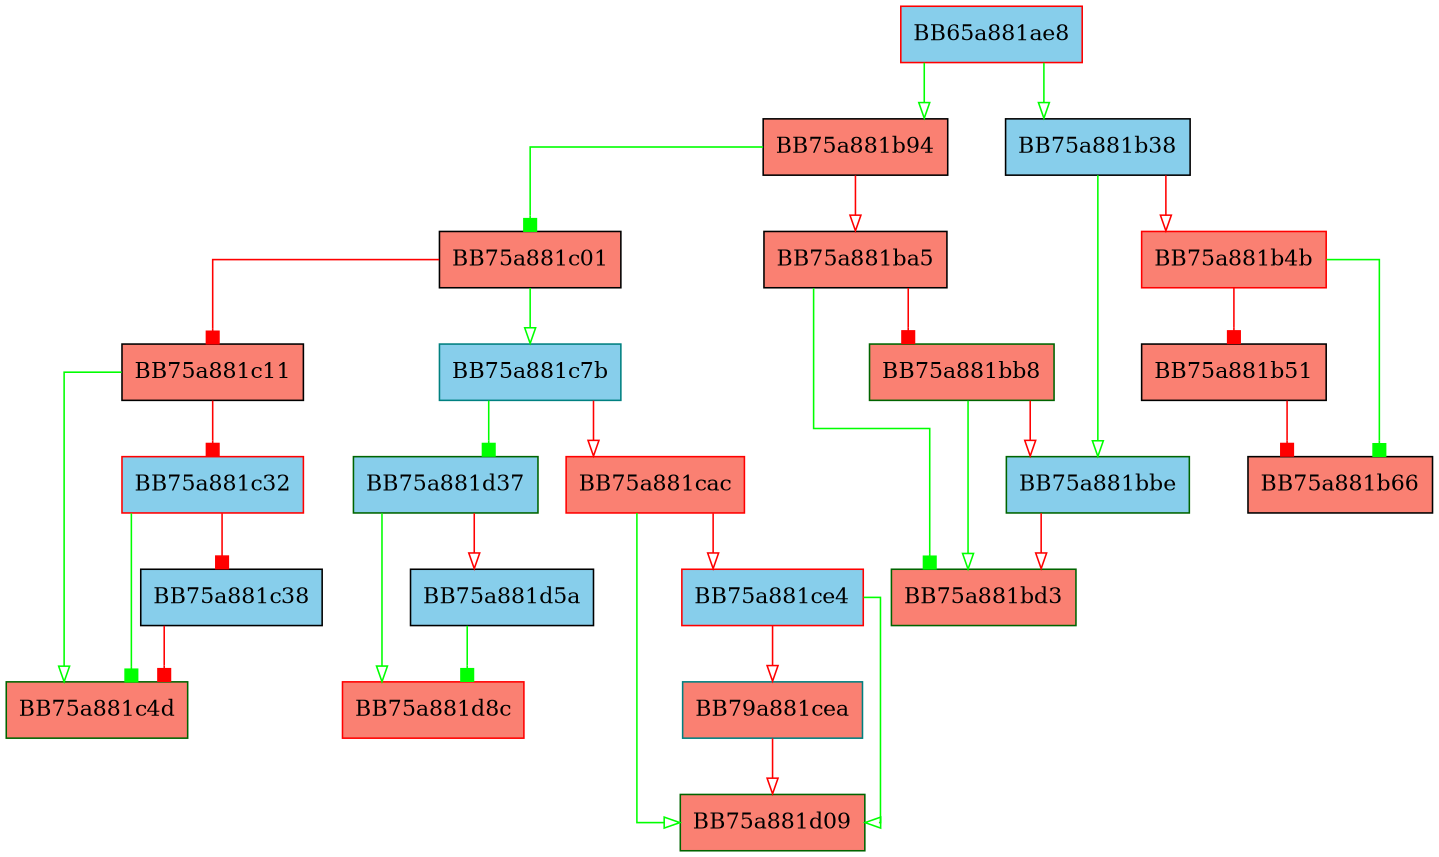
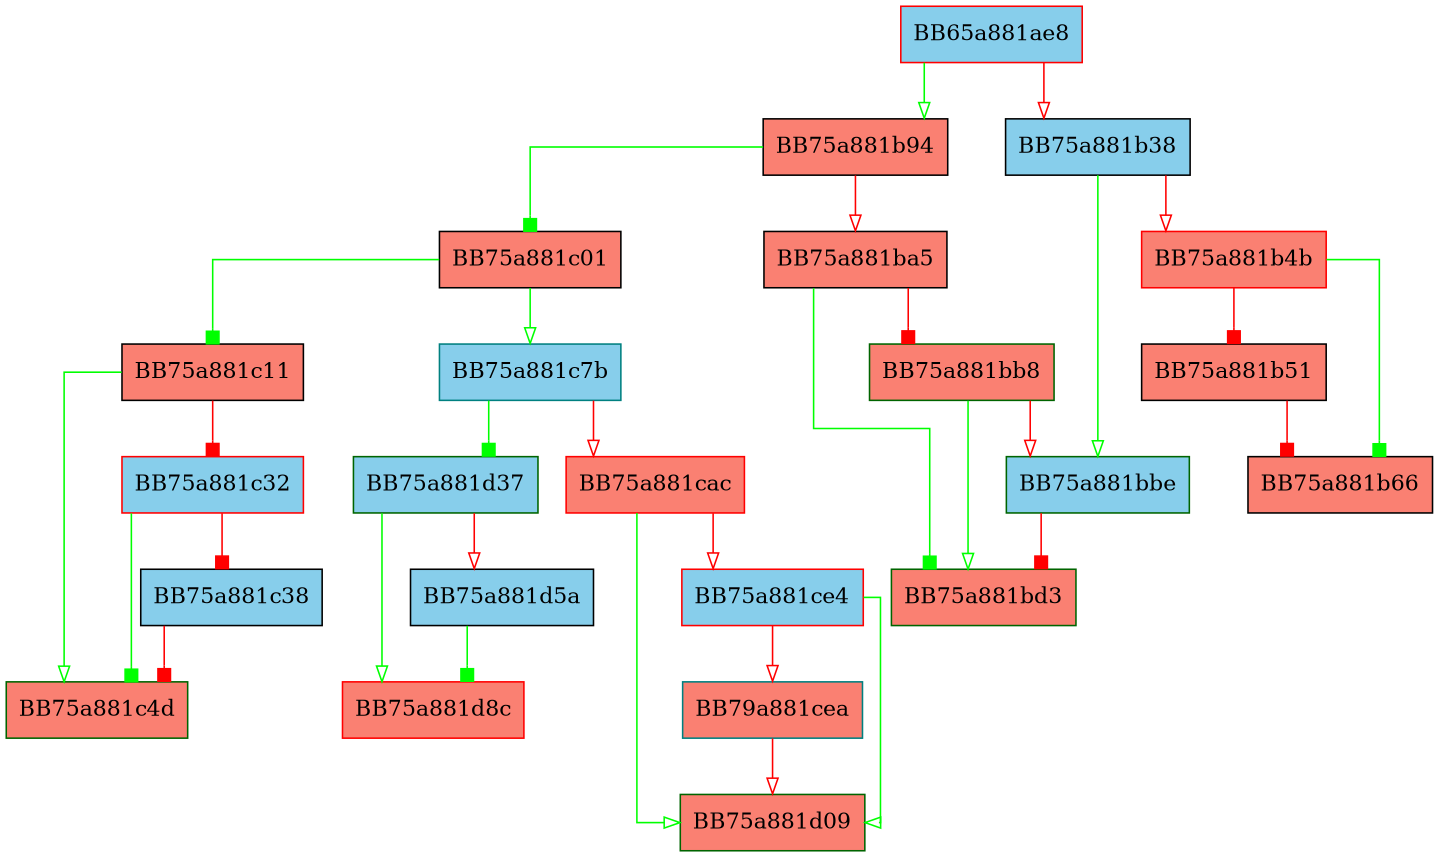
(1044, 83) -> (1044, 83)
(292, 260) -> (292, 260)
(1041, 533) -> (1041, 533)
